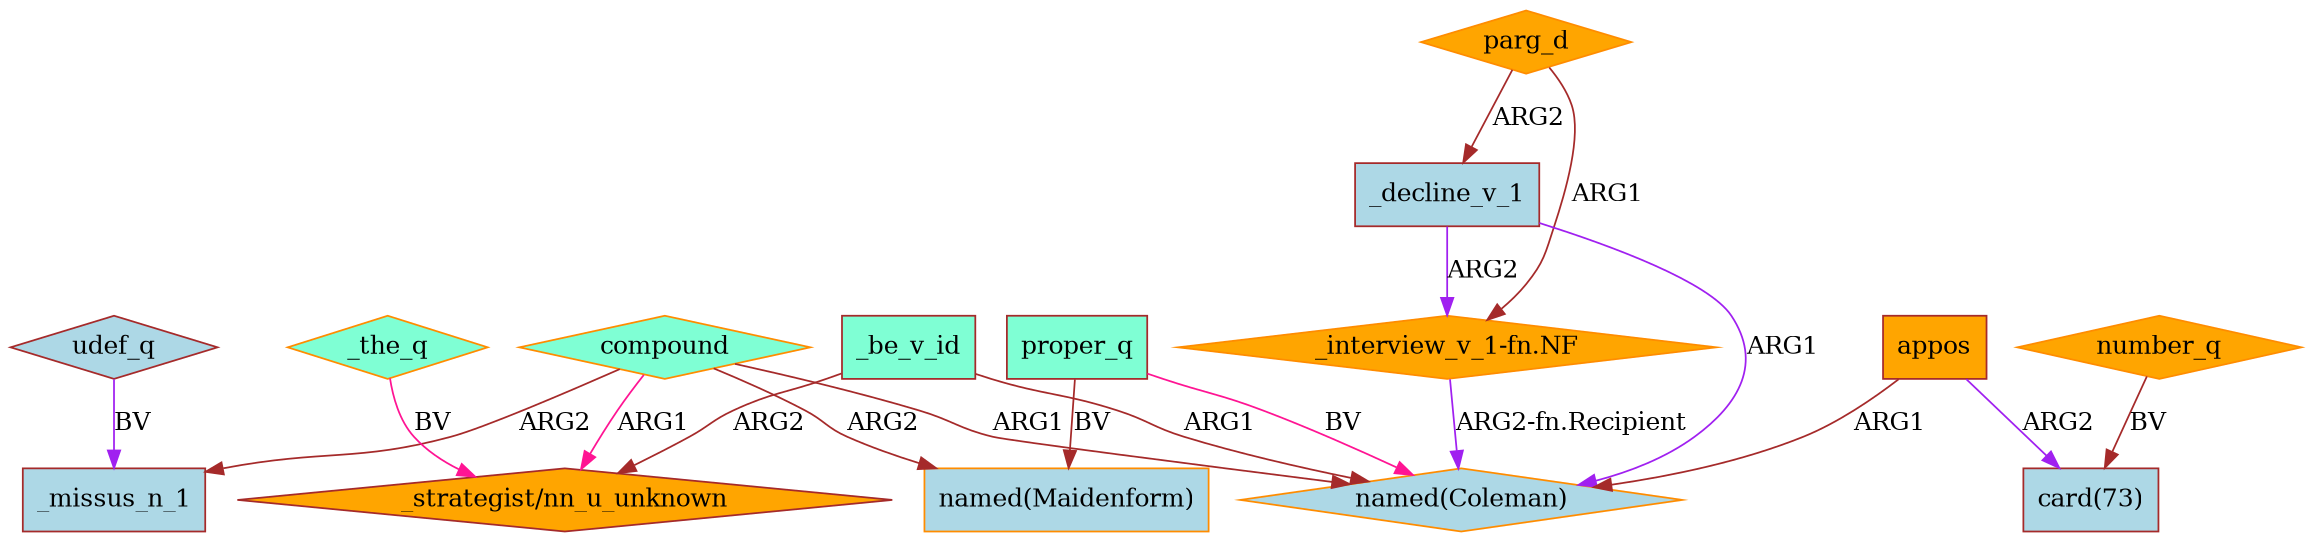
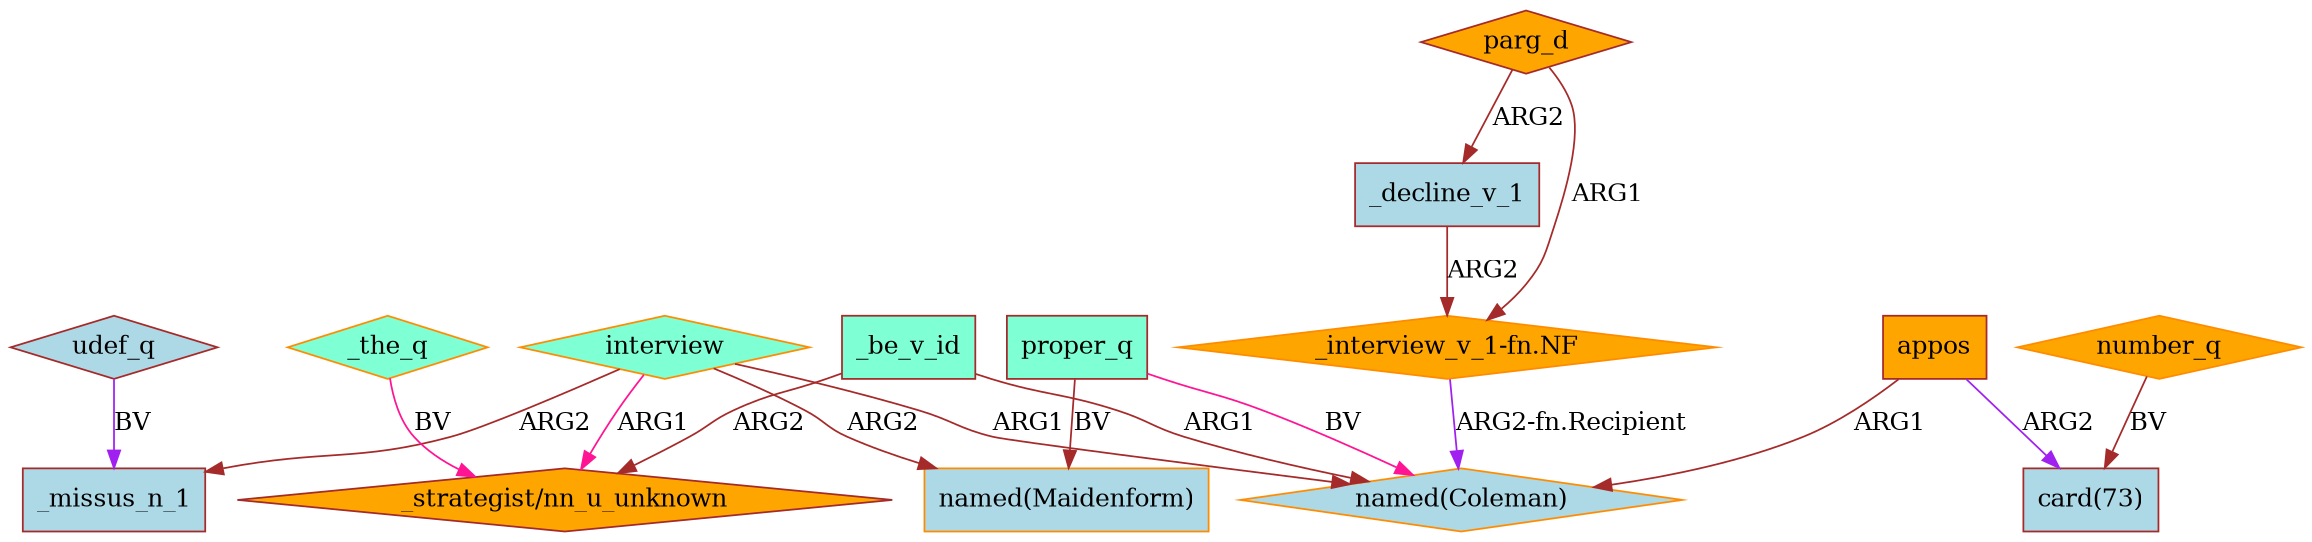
(1526, 42) -> (1526, 42)
(1447, 262) -> (1447, 262)
(1740, 332) -> none
(665, 347) -> (665, 347)
